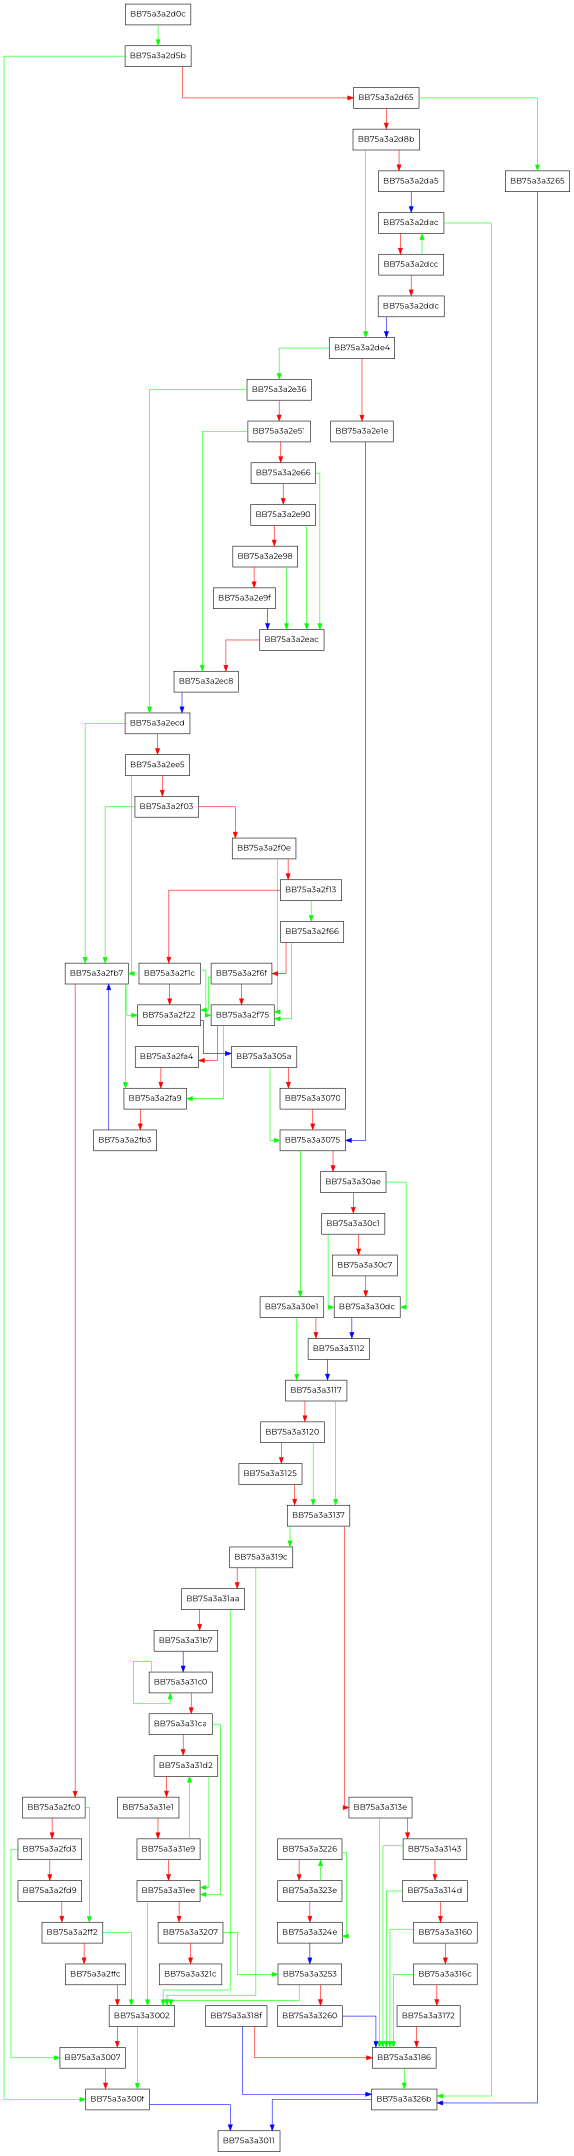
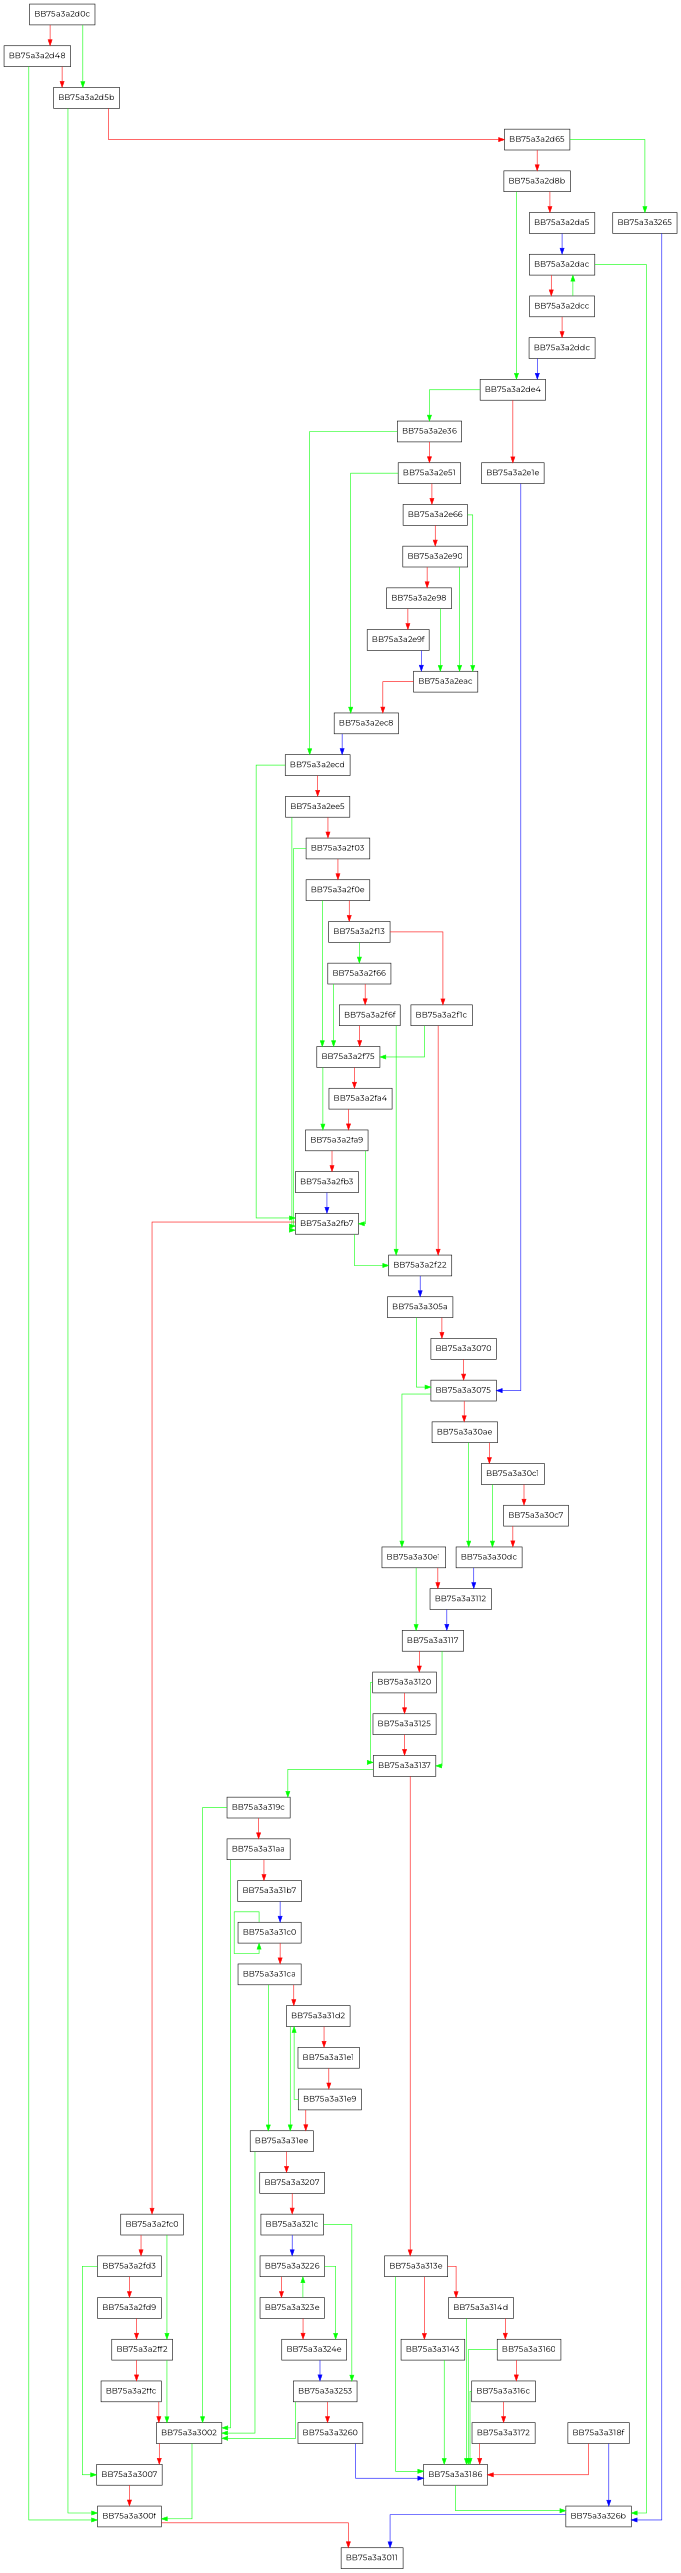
none -> (37, 56)
(125, 1033) -> (365, 1188)
(435, 1867) -> (456, 2275)
(237, 1964) -> (352, 2286)
(200, 2105) -> (264, 2523)
none -> (292, 2242)
